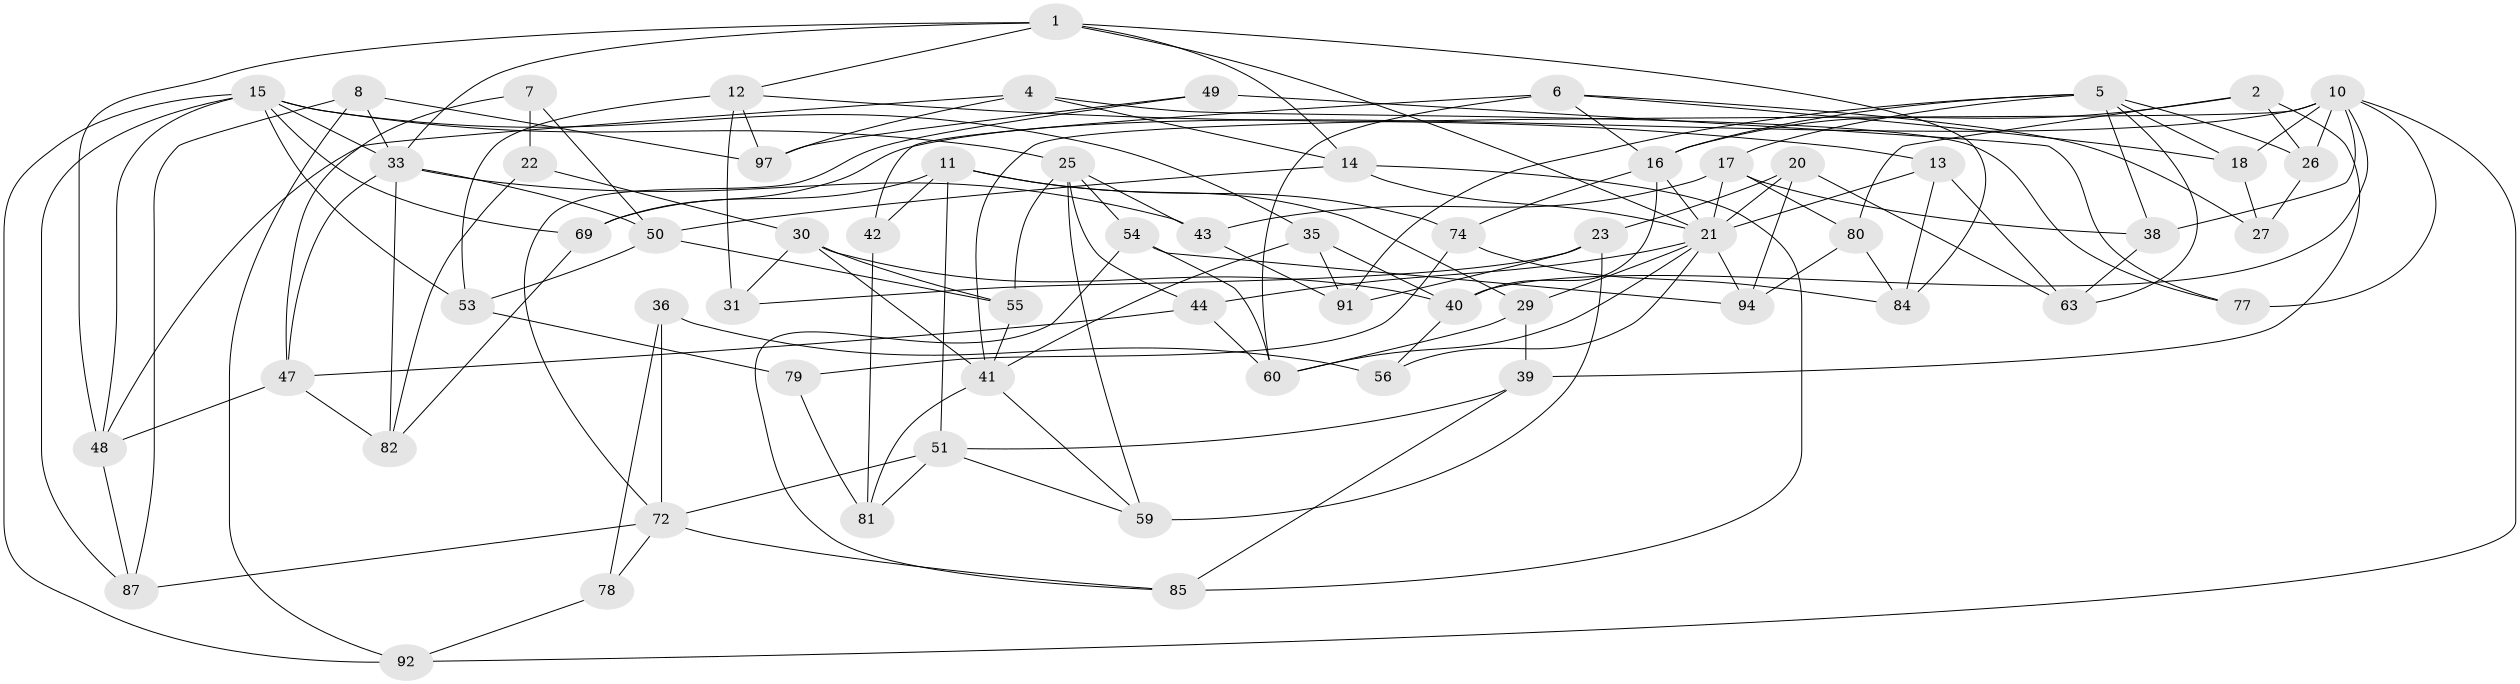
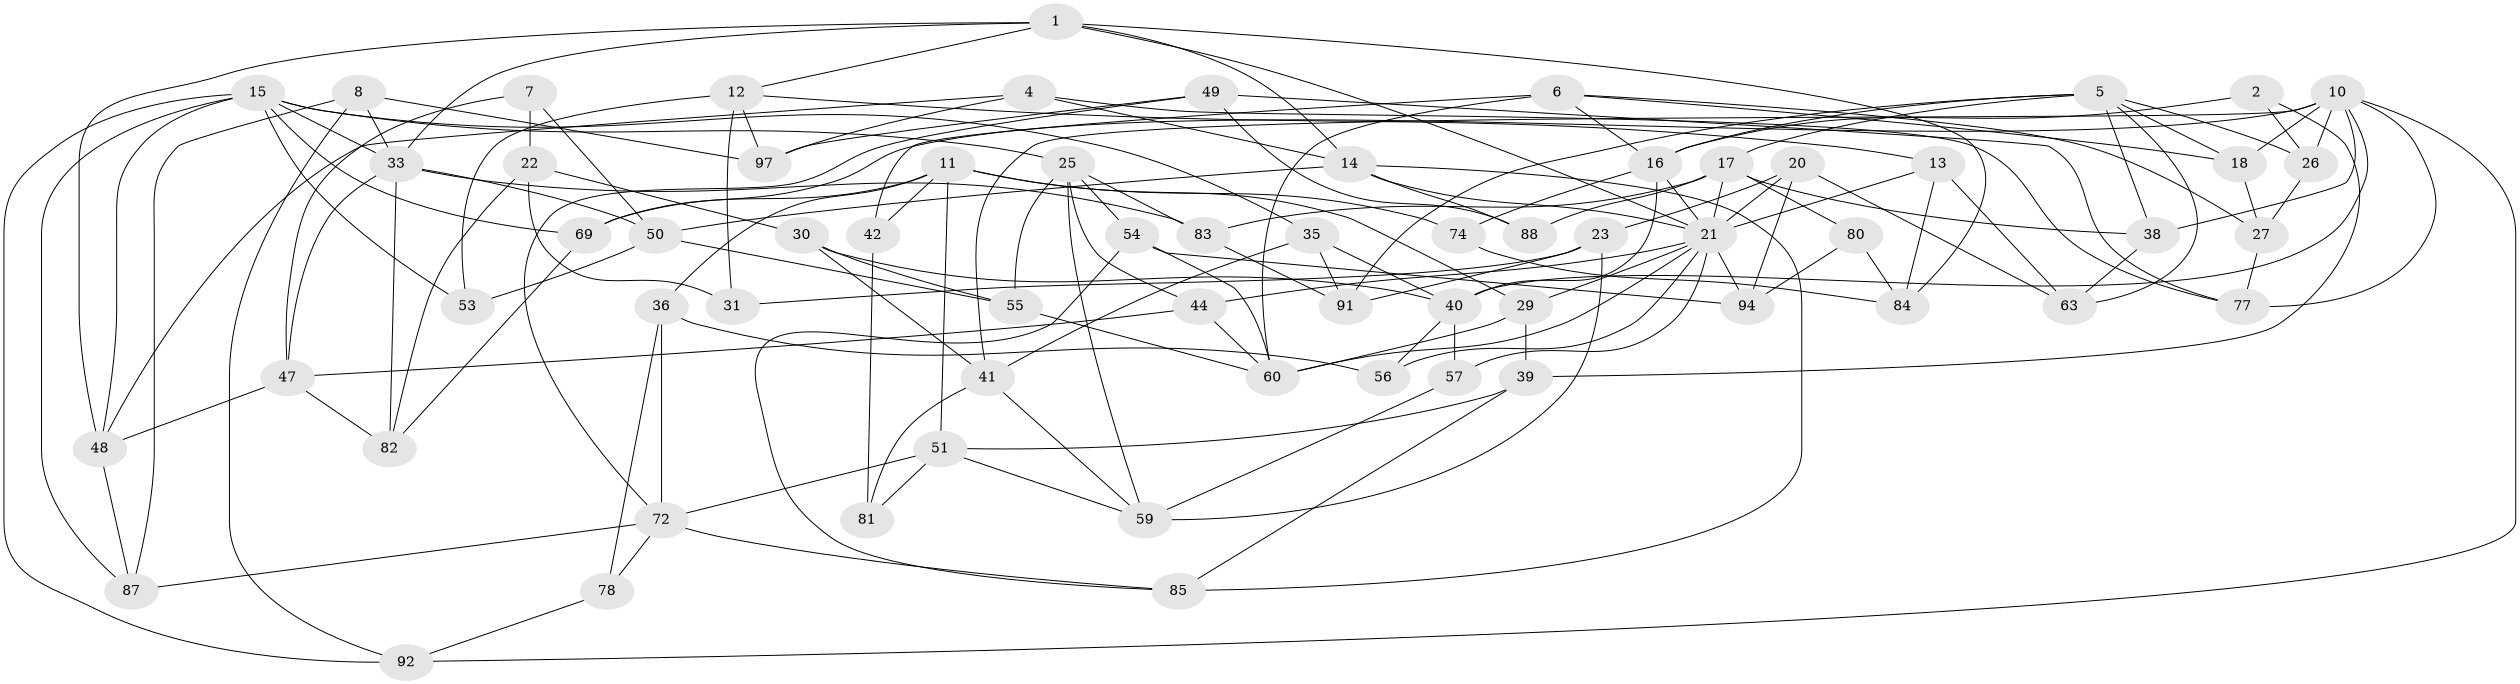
(2056, 123) -> none
none -> (789, 208)
(1203, 235) -> (1203, 235)
none -> (1530, 235)
(767, 271) -> (590, 278)
none -> (2252, 273)
(1000, 346) -> (1144, 342)
(794, 378) -> none
none -> (1455, 378)
